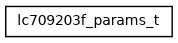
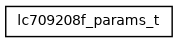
(89, 22) -> (89, 22)
